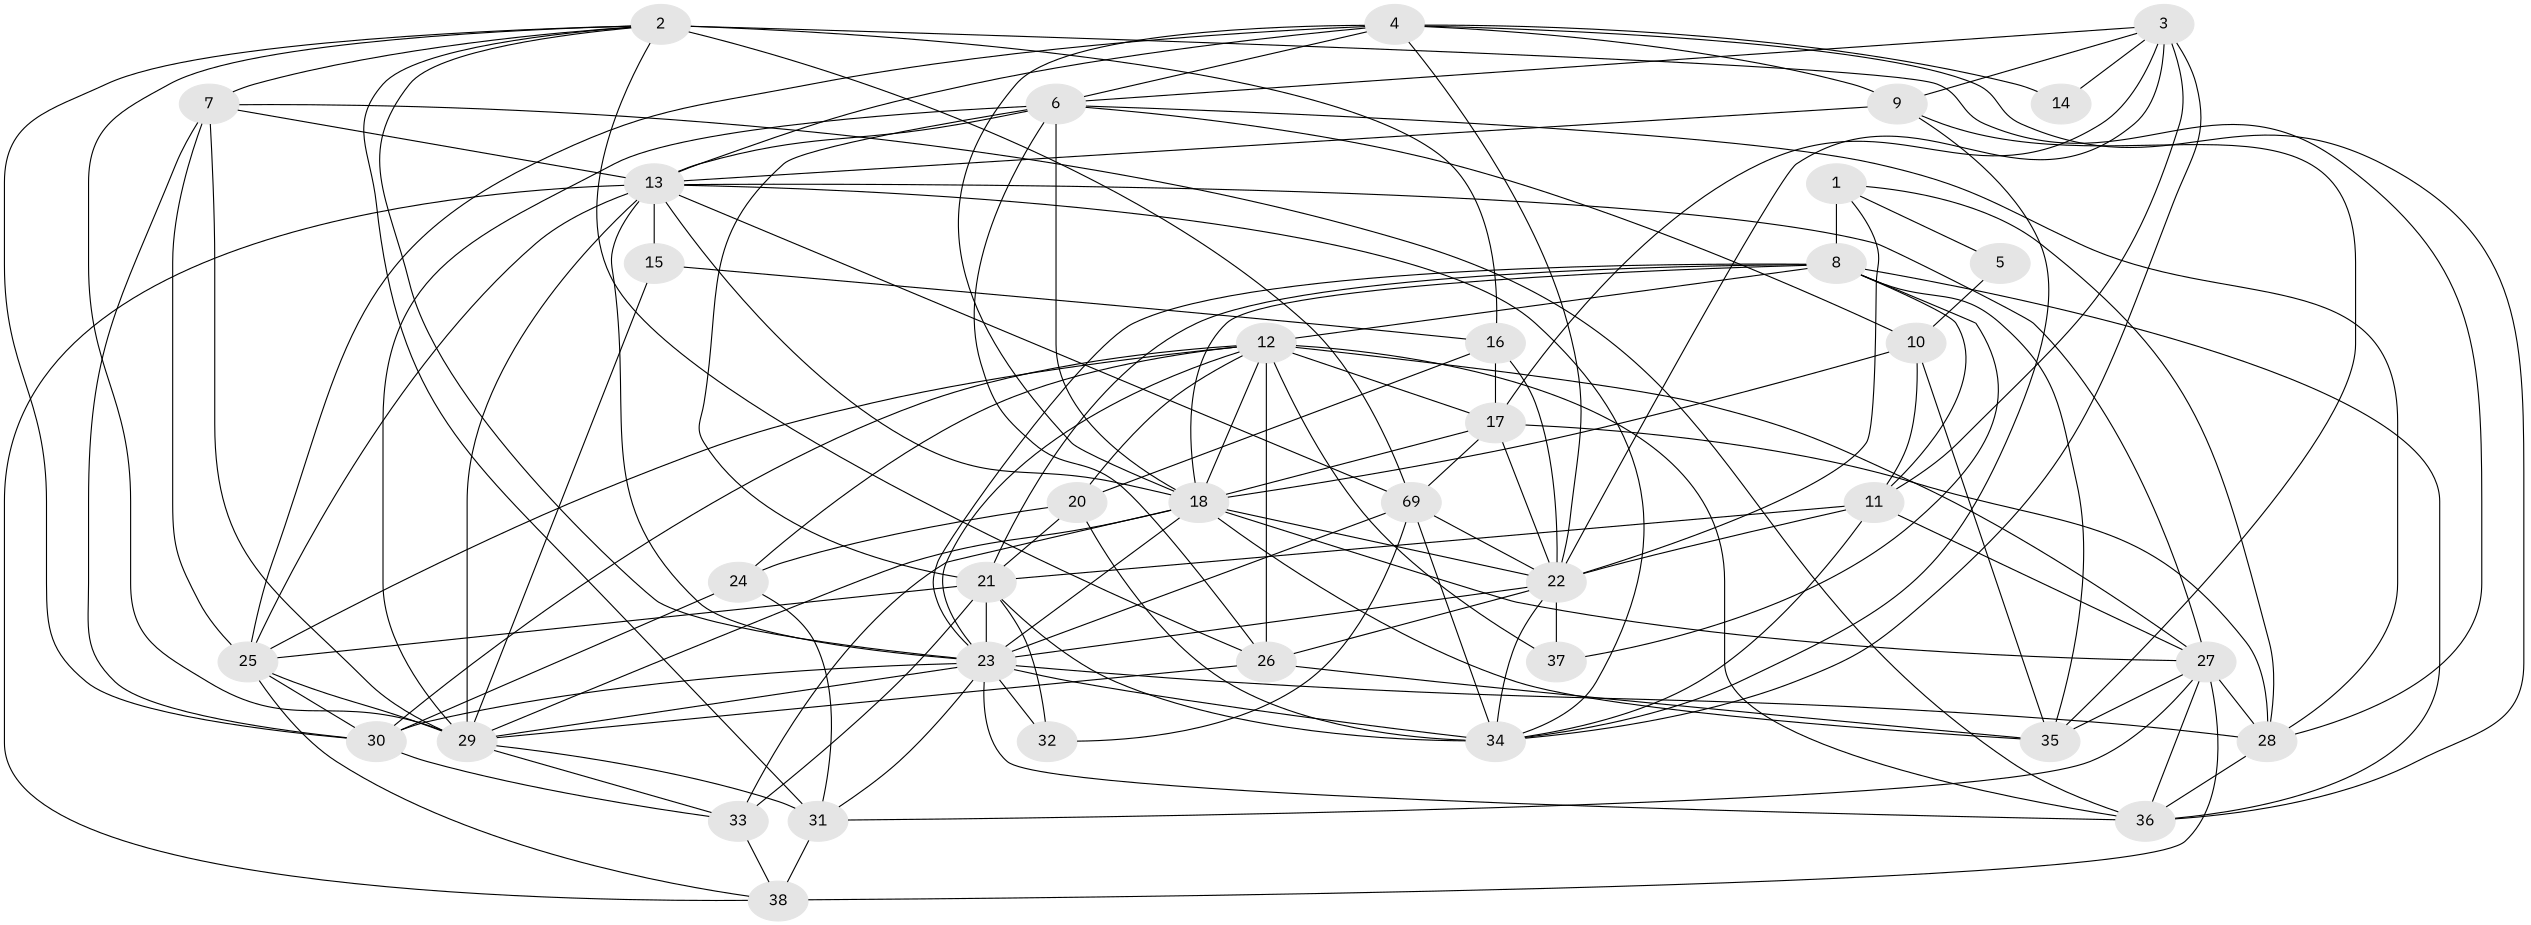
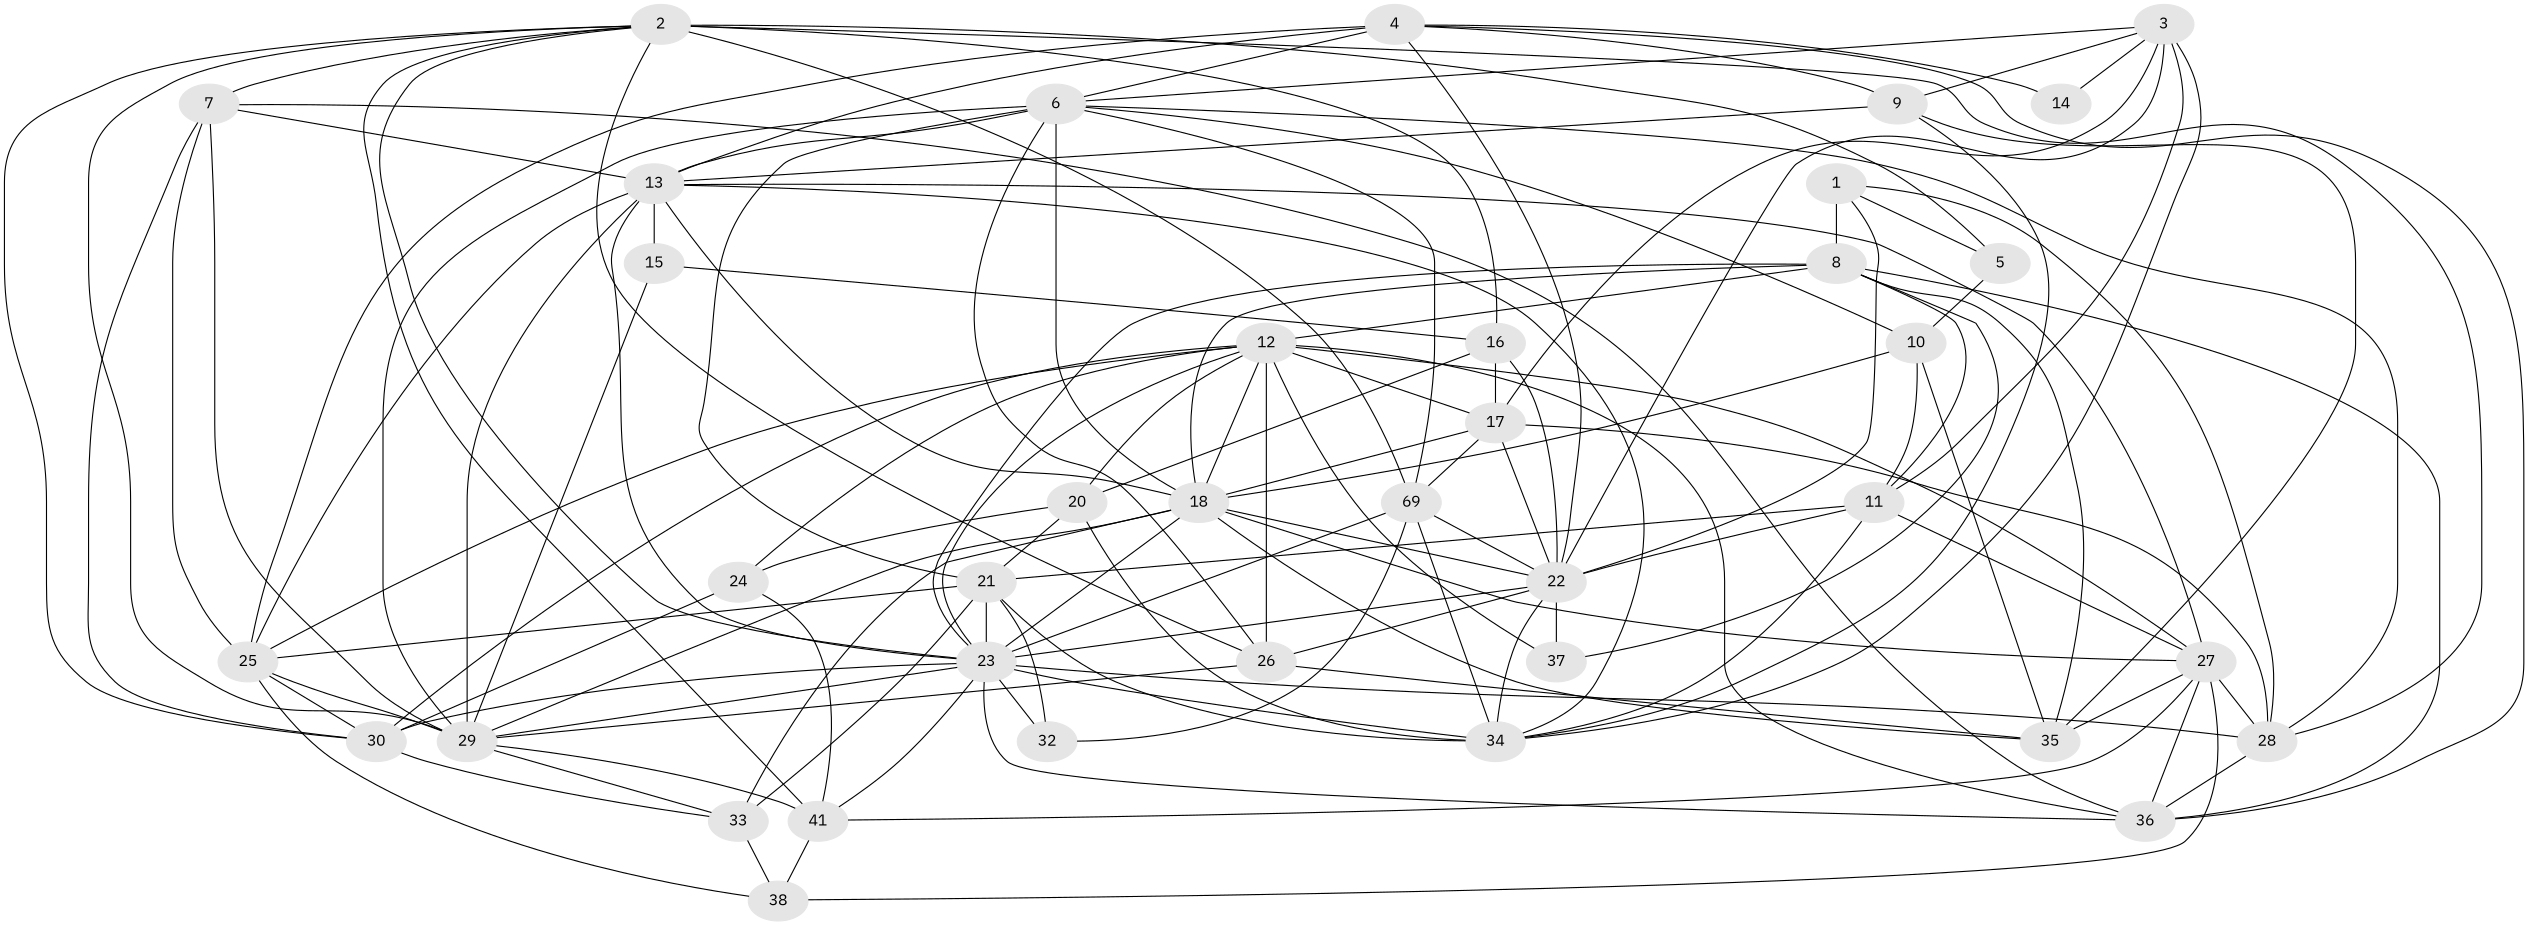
none -> (1358, 56)
(966, 173) -> none
(1248, 306) -> none
(1033, 343) -> (1378, 202)
(4, 638) -> none
(818, 821) -> (818, 821)
